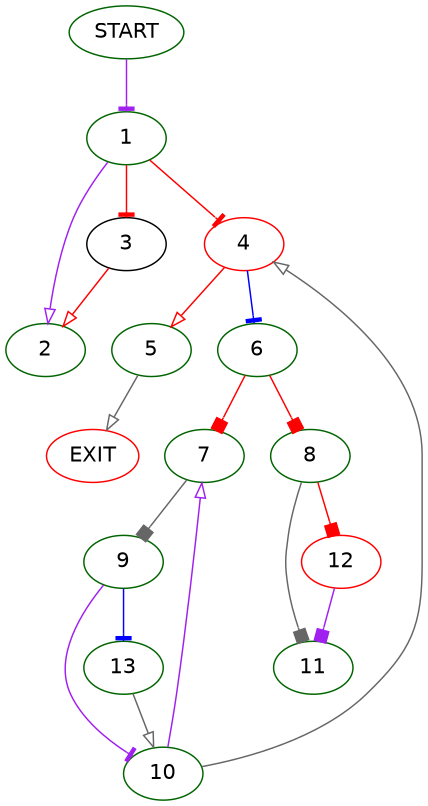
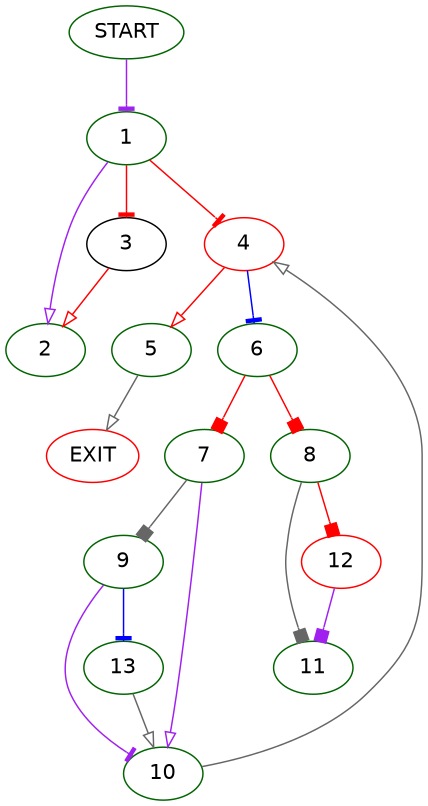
(186, 623) -> (188, 608)
